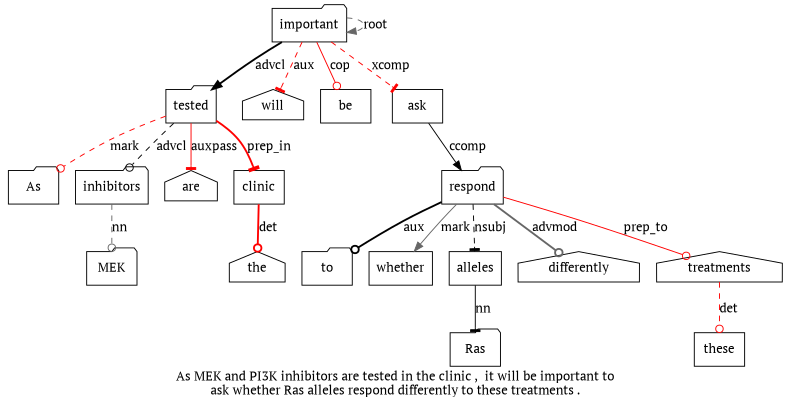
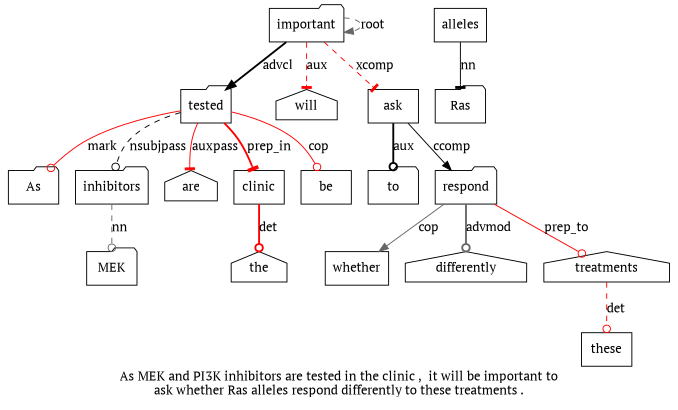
(326, 62) -> (279, 129)
(113, 138) -> (113, 129)
(172, 147) -> (158, 147)
(399, 223) -> (393, 143)
(474, 226) -> none
(456, 228) -> (429, 228)
